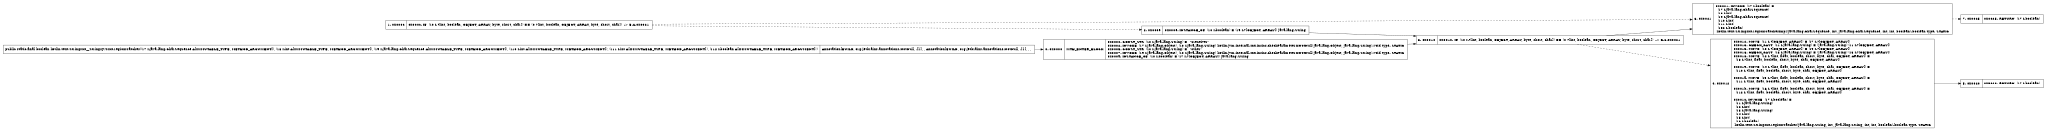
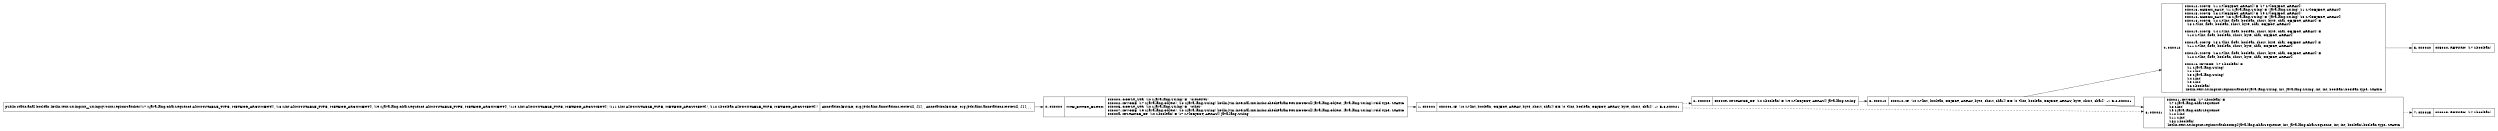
(1411, 44) -> (1411, 107)
(1643, 55) -> (2091, 84)
